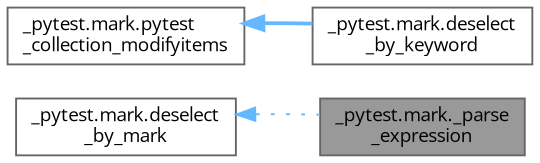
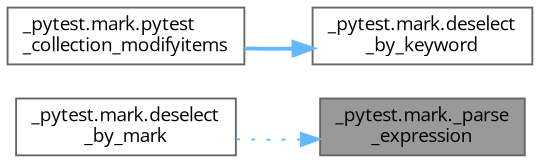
(288, 23) -> (269, 49)
(288, 114) -> (268, 140)
